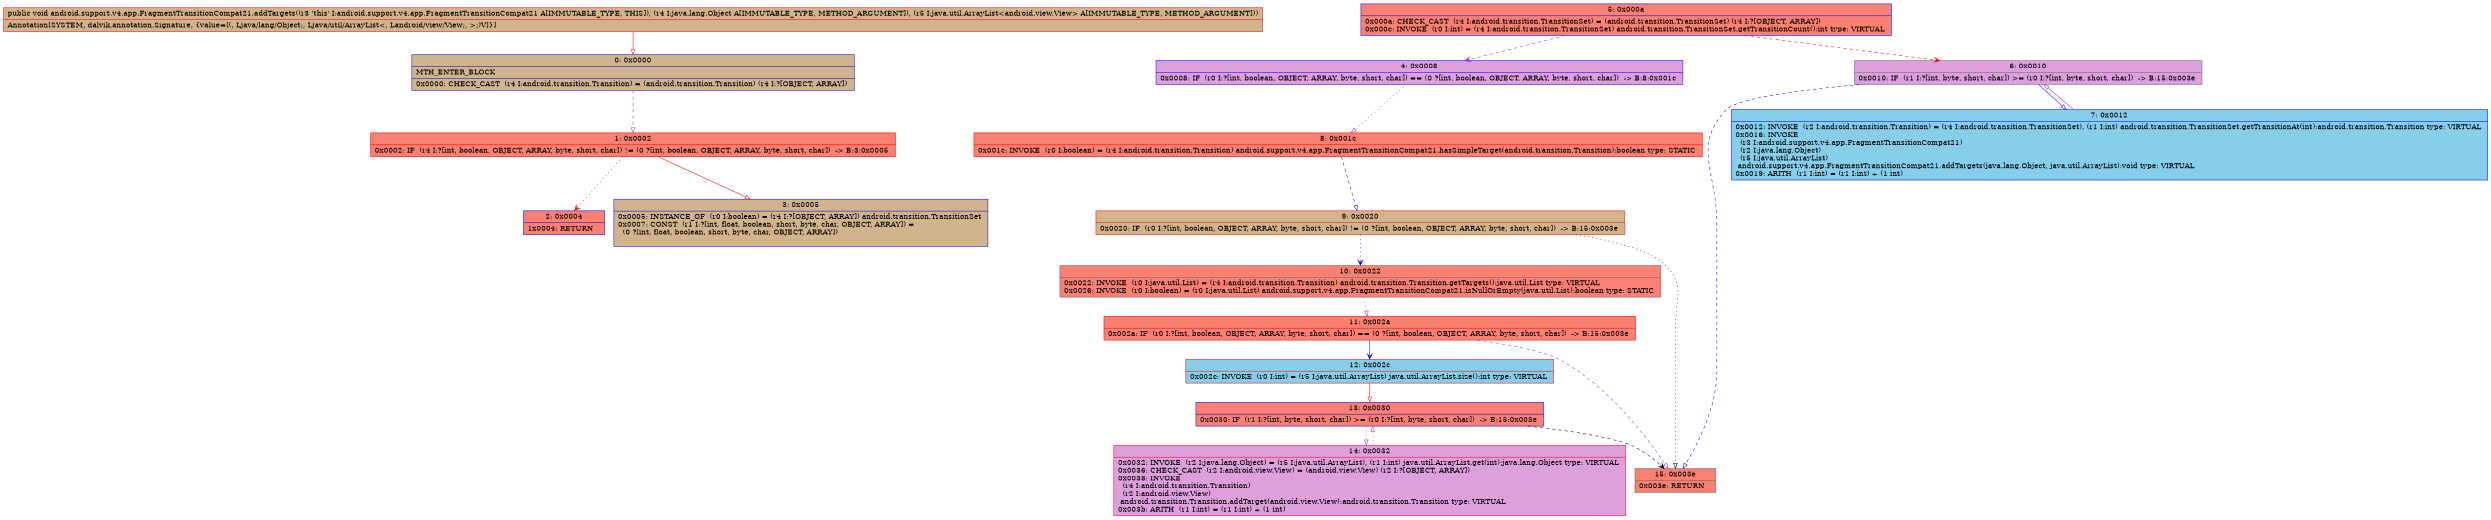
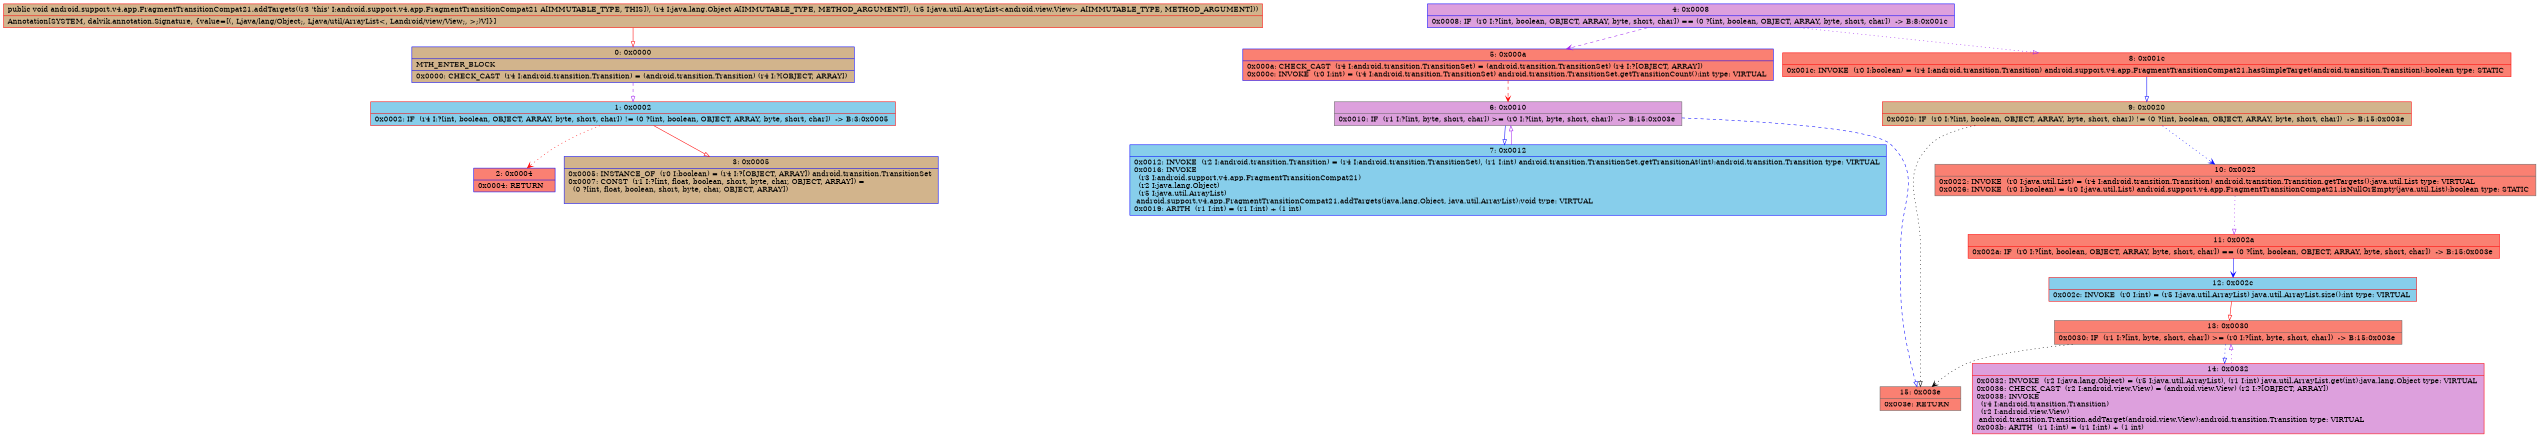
(1518, 47) -> (1609, 38)
(633, 145) -> (633, 114)
(1349, 181) -> (2147, 87)
(564, 228) -> (514, 186)
(1587, 378) -> none
(1370, 414) -> (2228, 332)
(1367, 433) -> (2225, 351)
(1597, 436) -> (2001, 354)
